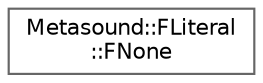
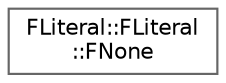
(132, 41) -> (113, 41)
